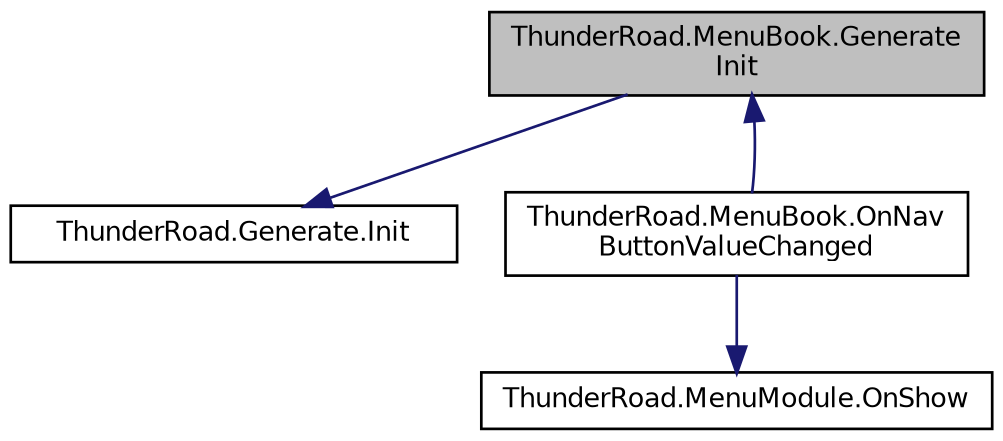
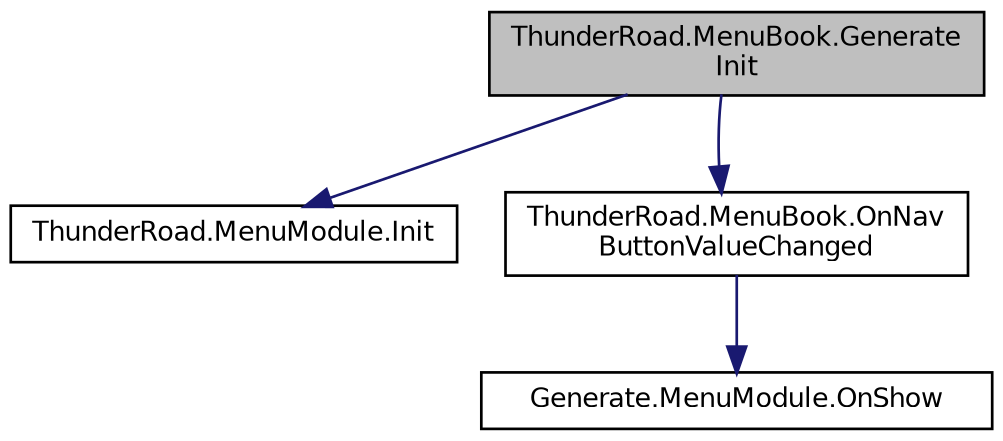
(755, 157) -> (719, 130)
(234, 234) -> (234, 234)
(737, 401) -> (737, 401)
